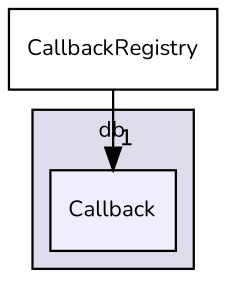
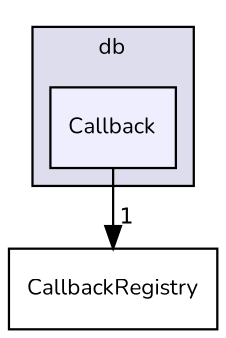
(113, 123) -> (113, 200)
